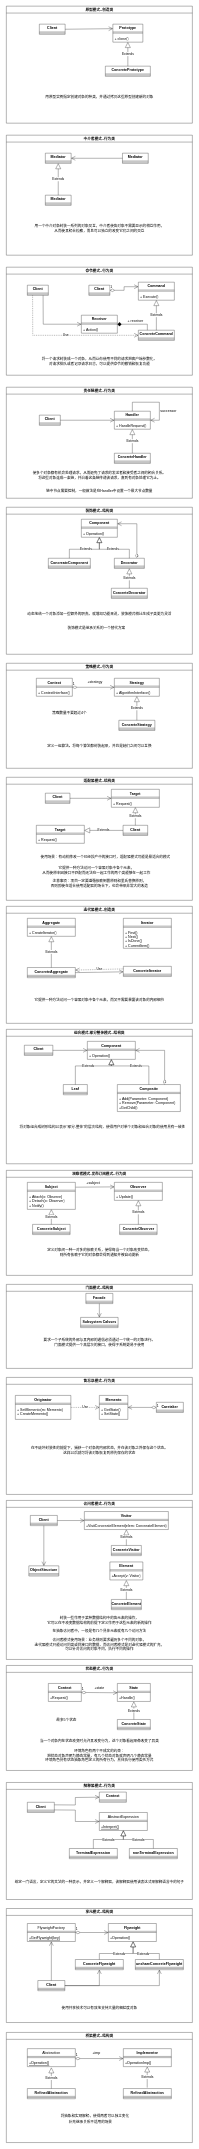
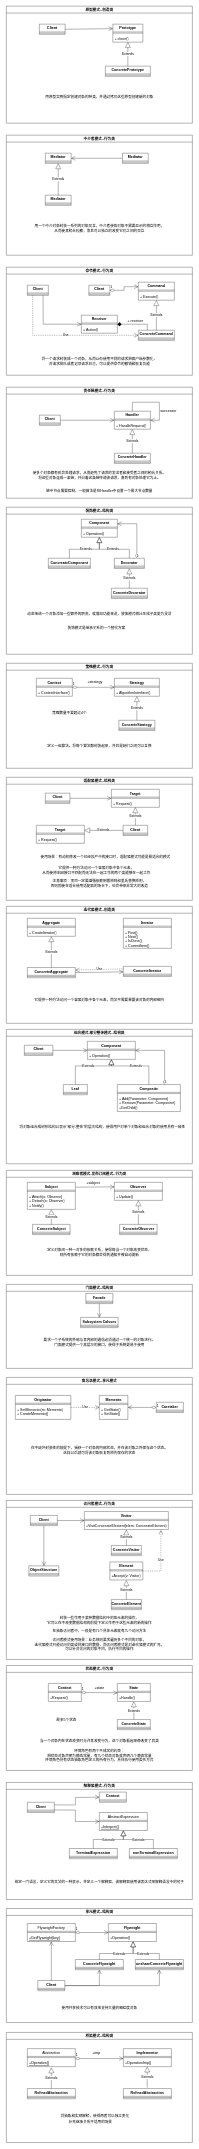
(99, 1381) -> (99, 1381)
none -> (161, 1560)
